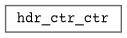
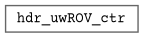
(63, 19) -> (72, 19)
